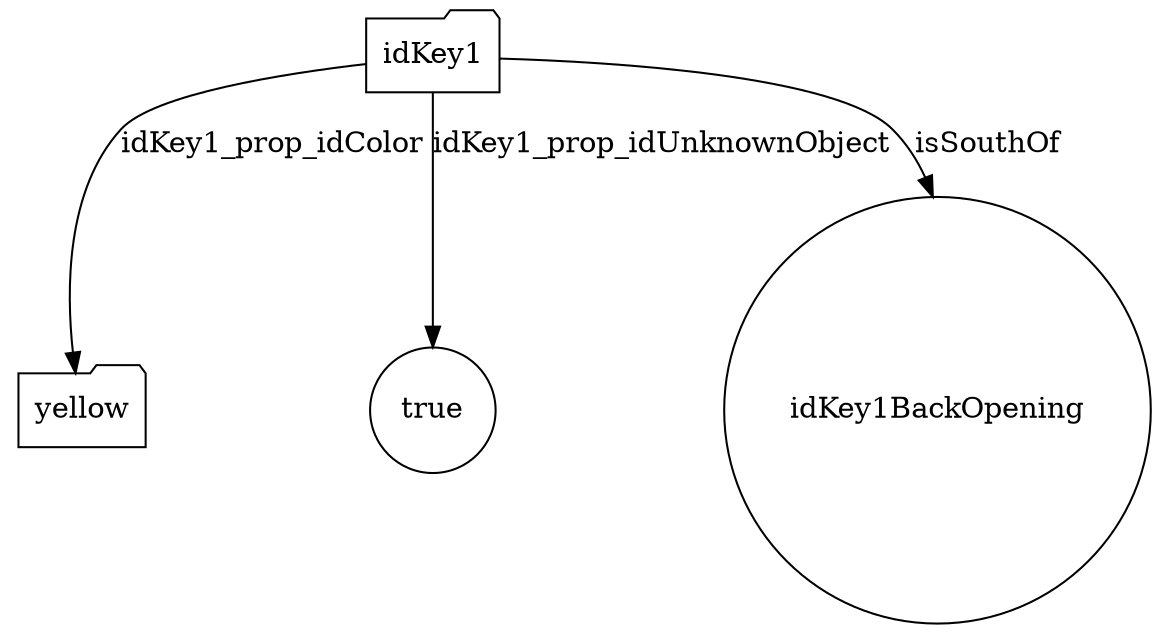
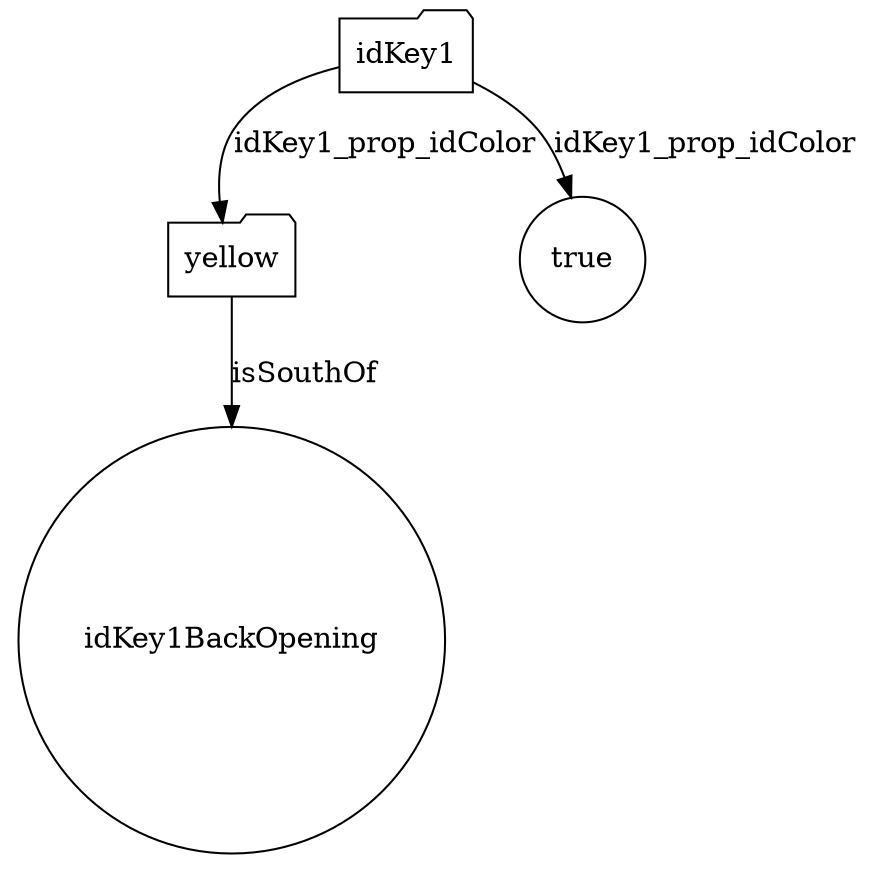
(730, 77) -> (232, 351)
(662, 145) -> (706, 145)
